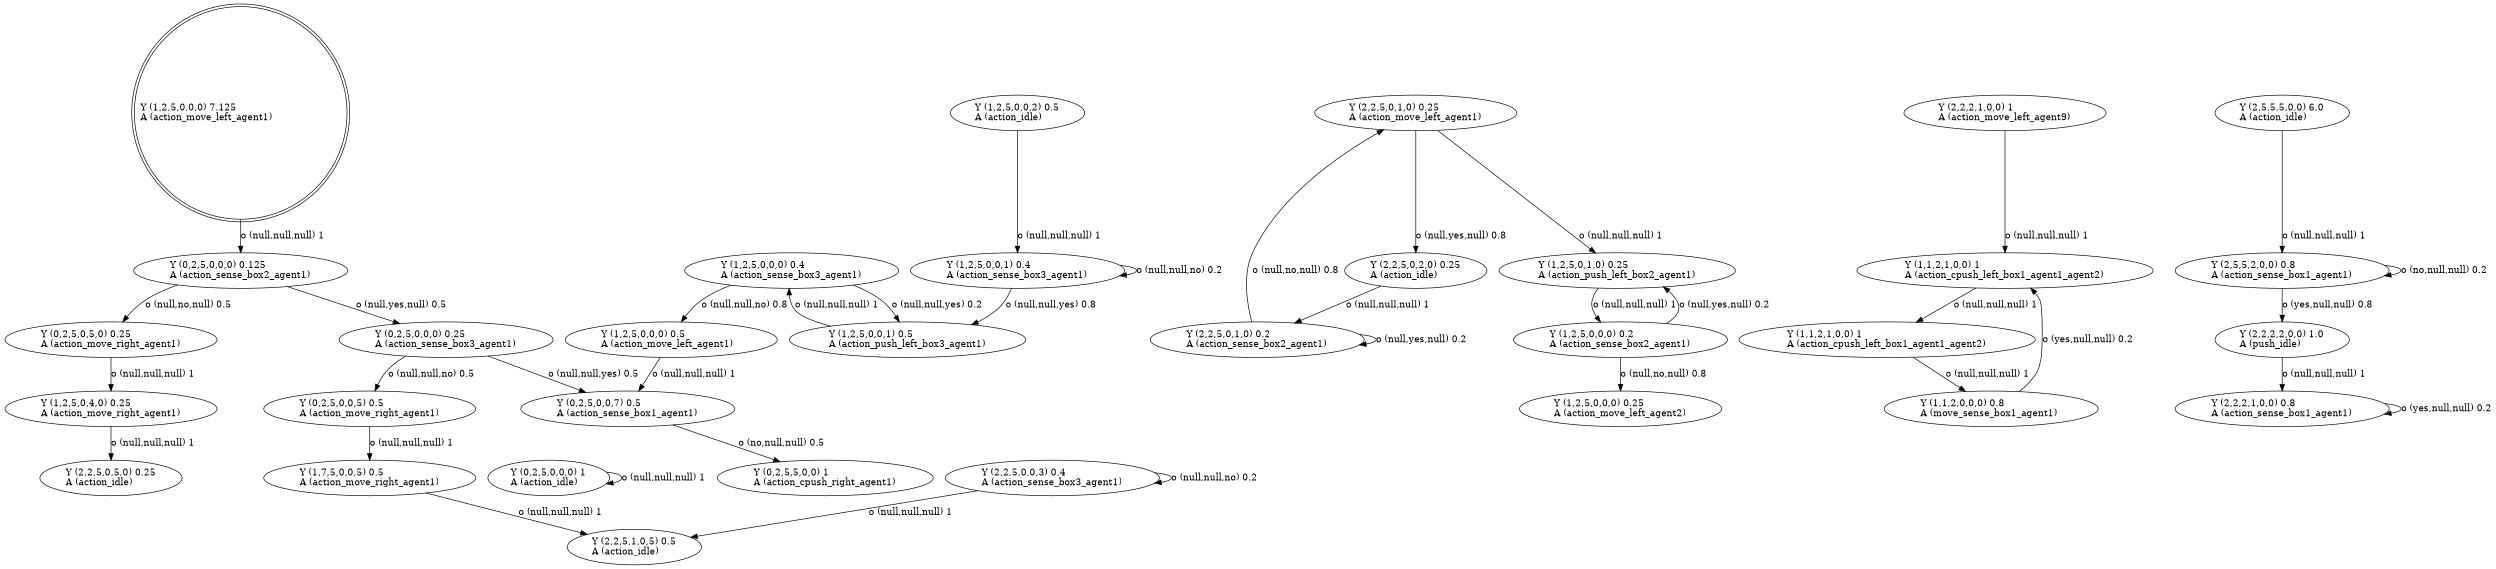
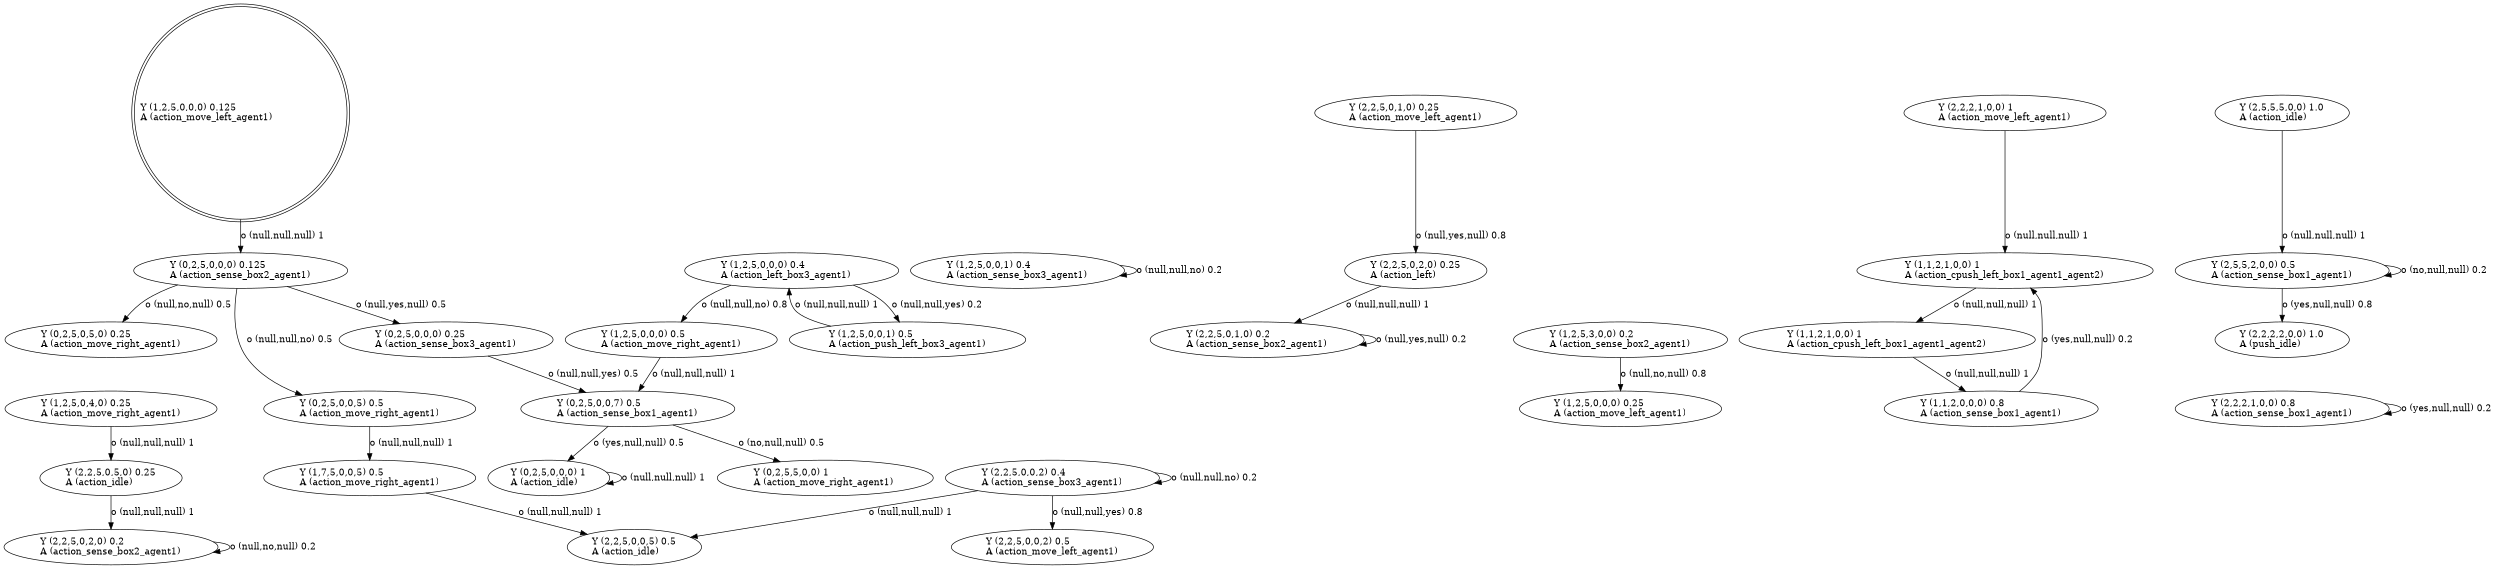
(241, 113) -> (241, 113)
(1018, 113) -> none
(2005, 113) -> (2005, 113)
(2282, 113) -> (2282, 113)
(1282, 209) -> none
(792, 271) -> (792, 271)
(1416, 271) -> (1416, 271)
(1617, 271) -> none
(2282, 271) -> (2282, 271)
(998, 309) -> none
(671, 340) -> (671, 340)
(1621, 340) -> (1621, 340)
(389, 368) -> (244, 353)
(111, 371) -> none
(2282, 371) -> none
(1621, 409) -> (1621, 409)
(1991, 409) -> (1991, 409)
none -> (591, 441)
(825, 478) -> (825, 478)
(1052, 478) -> (1052, 478)
none -> (111, 547)
(634, 547) -> (634, 547)
none -> (1052, 547)
